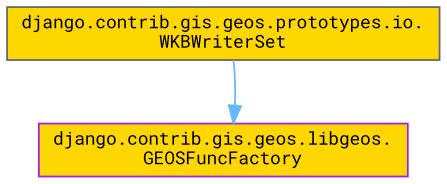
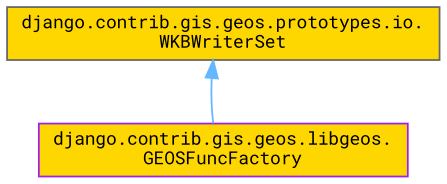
(235, 83) -> (212, 101)
